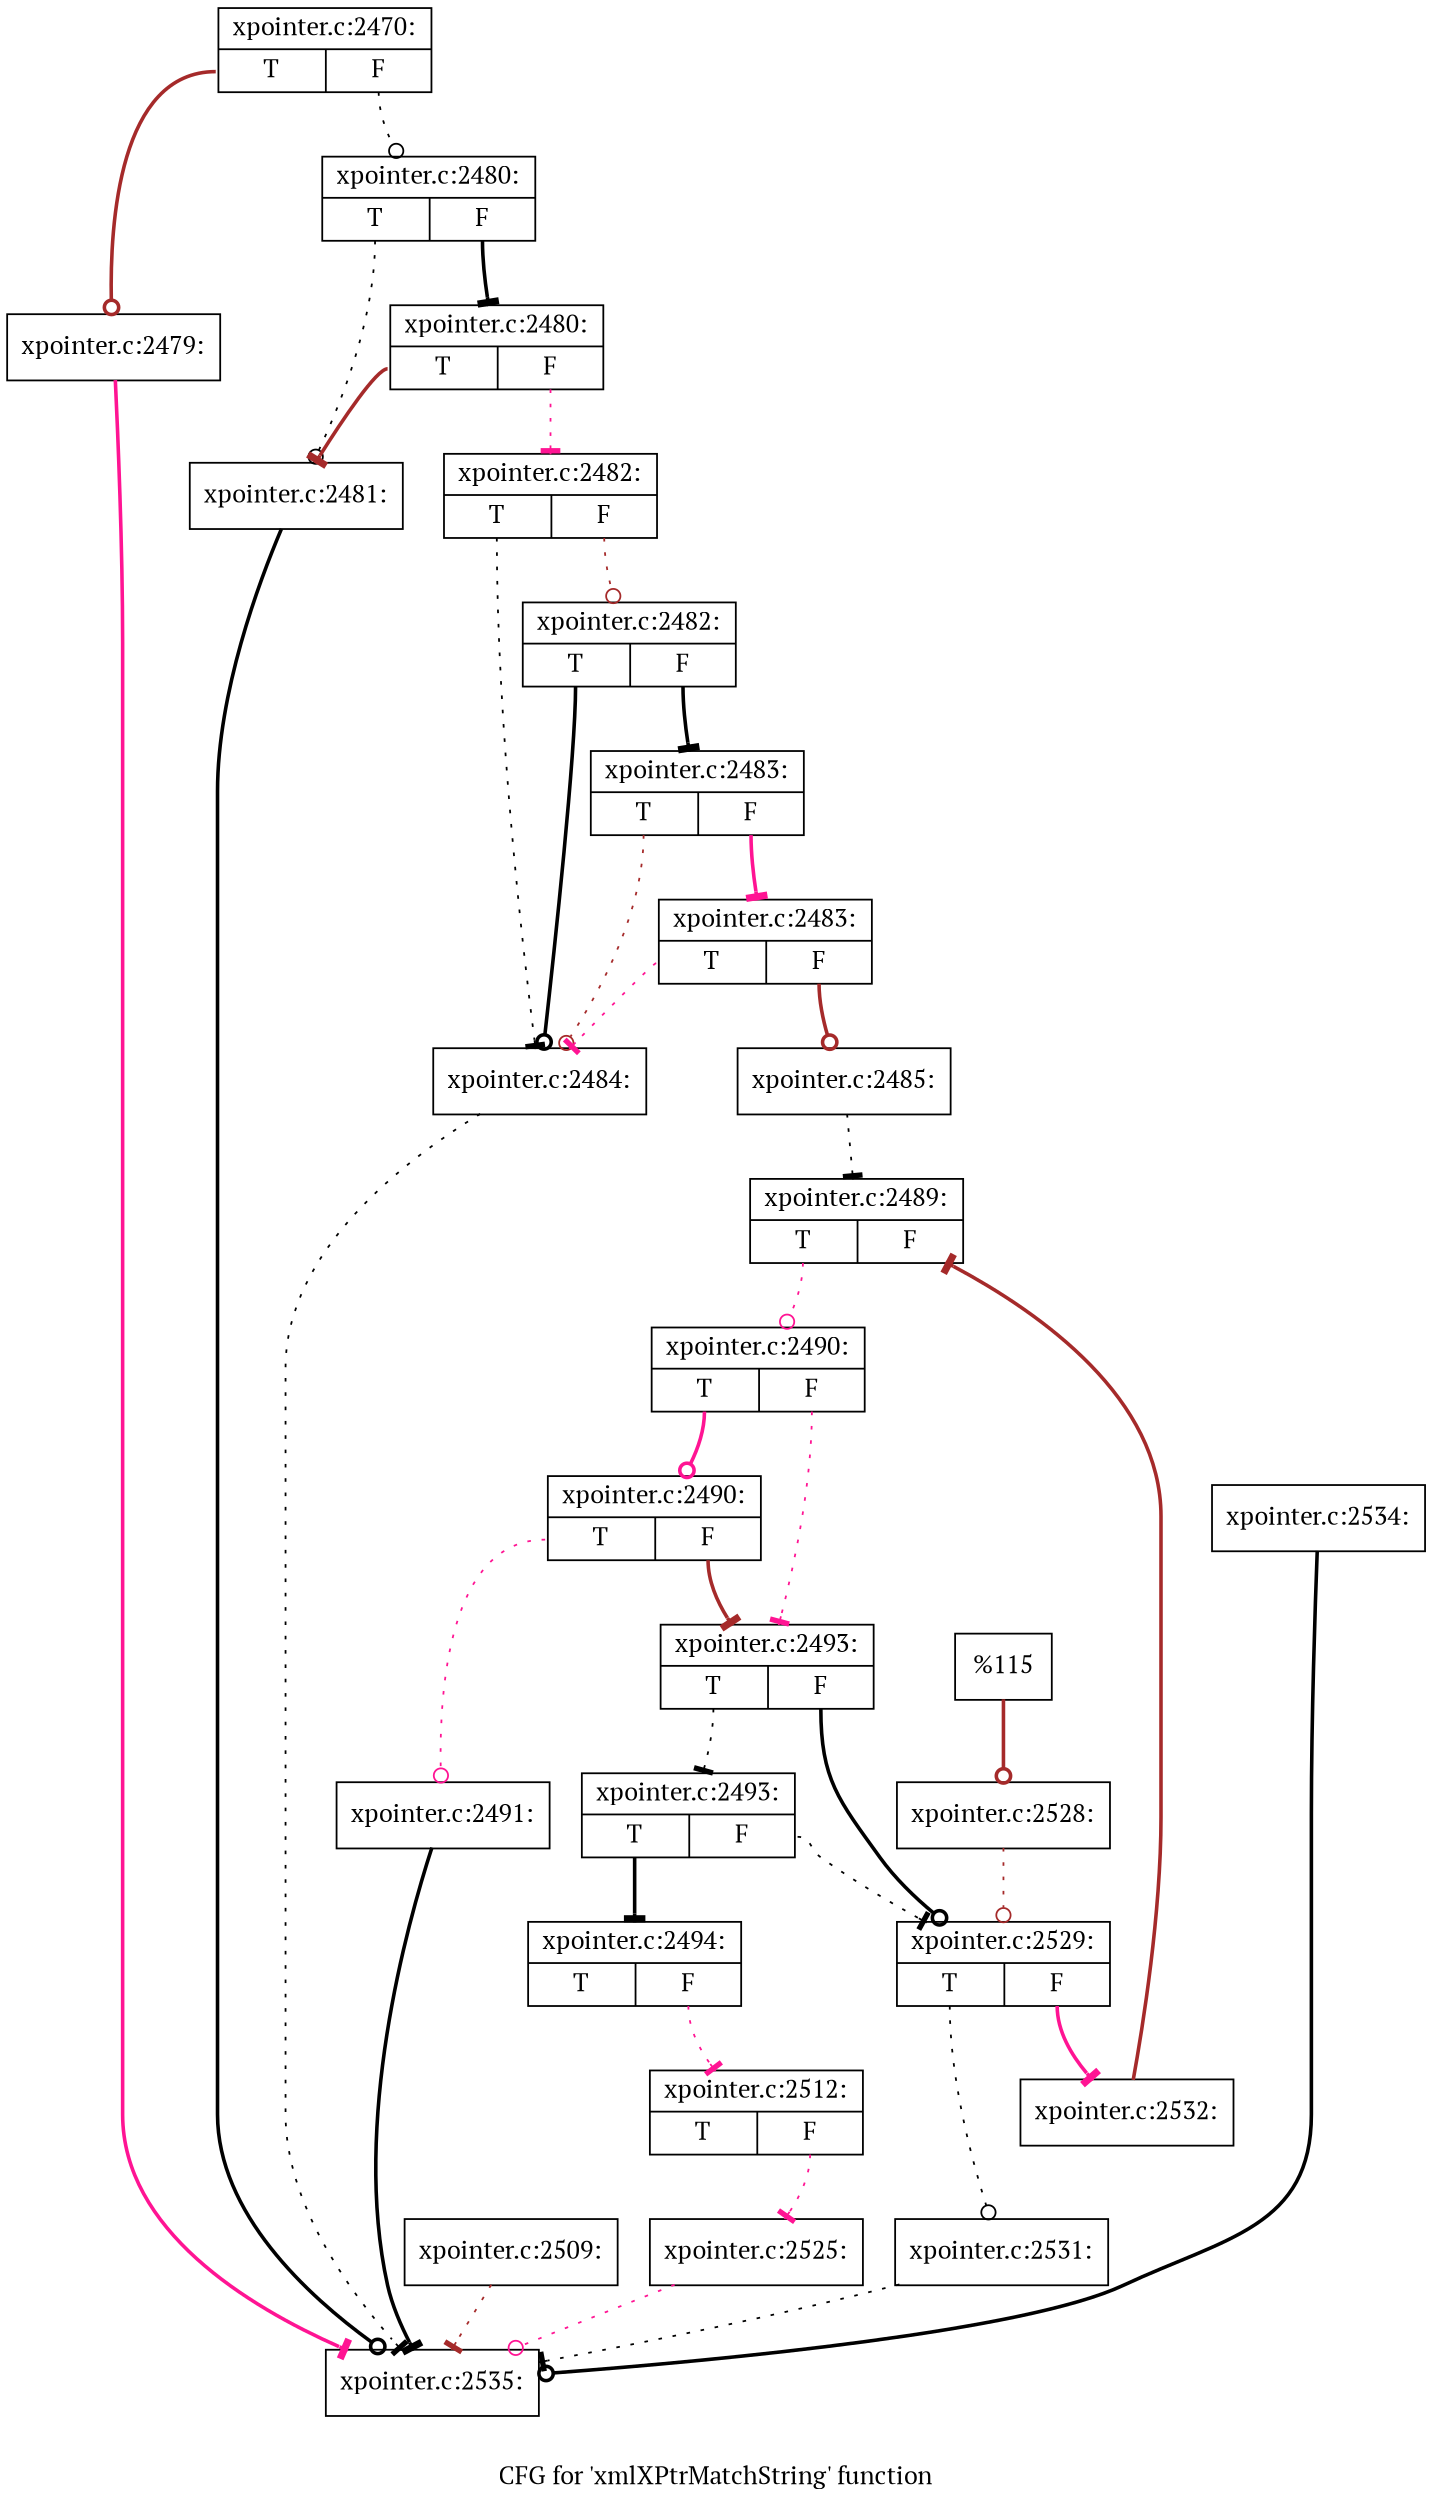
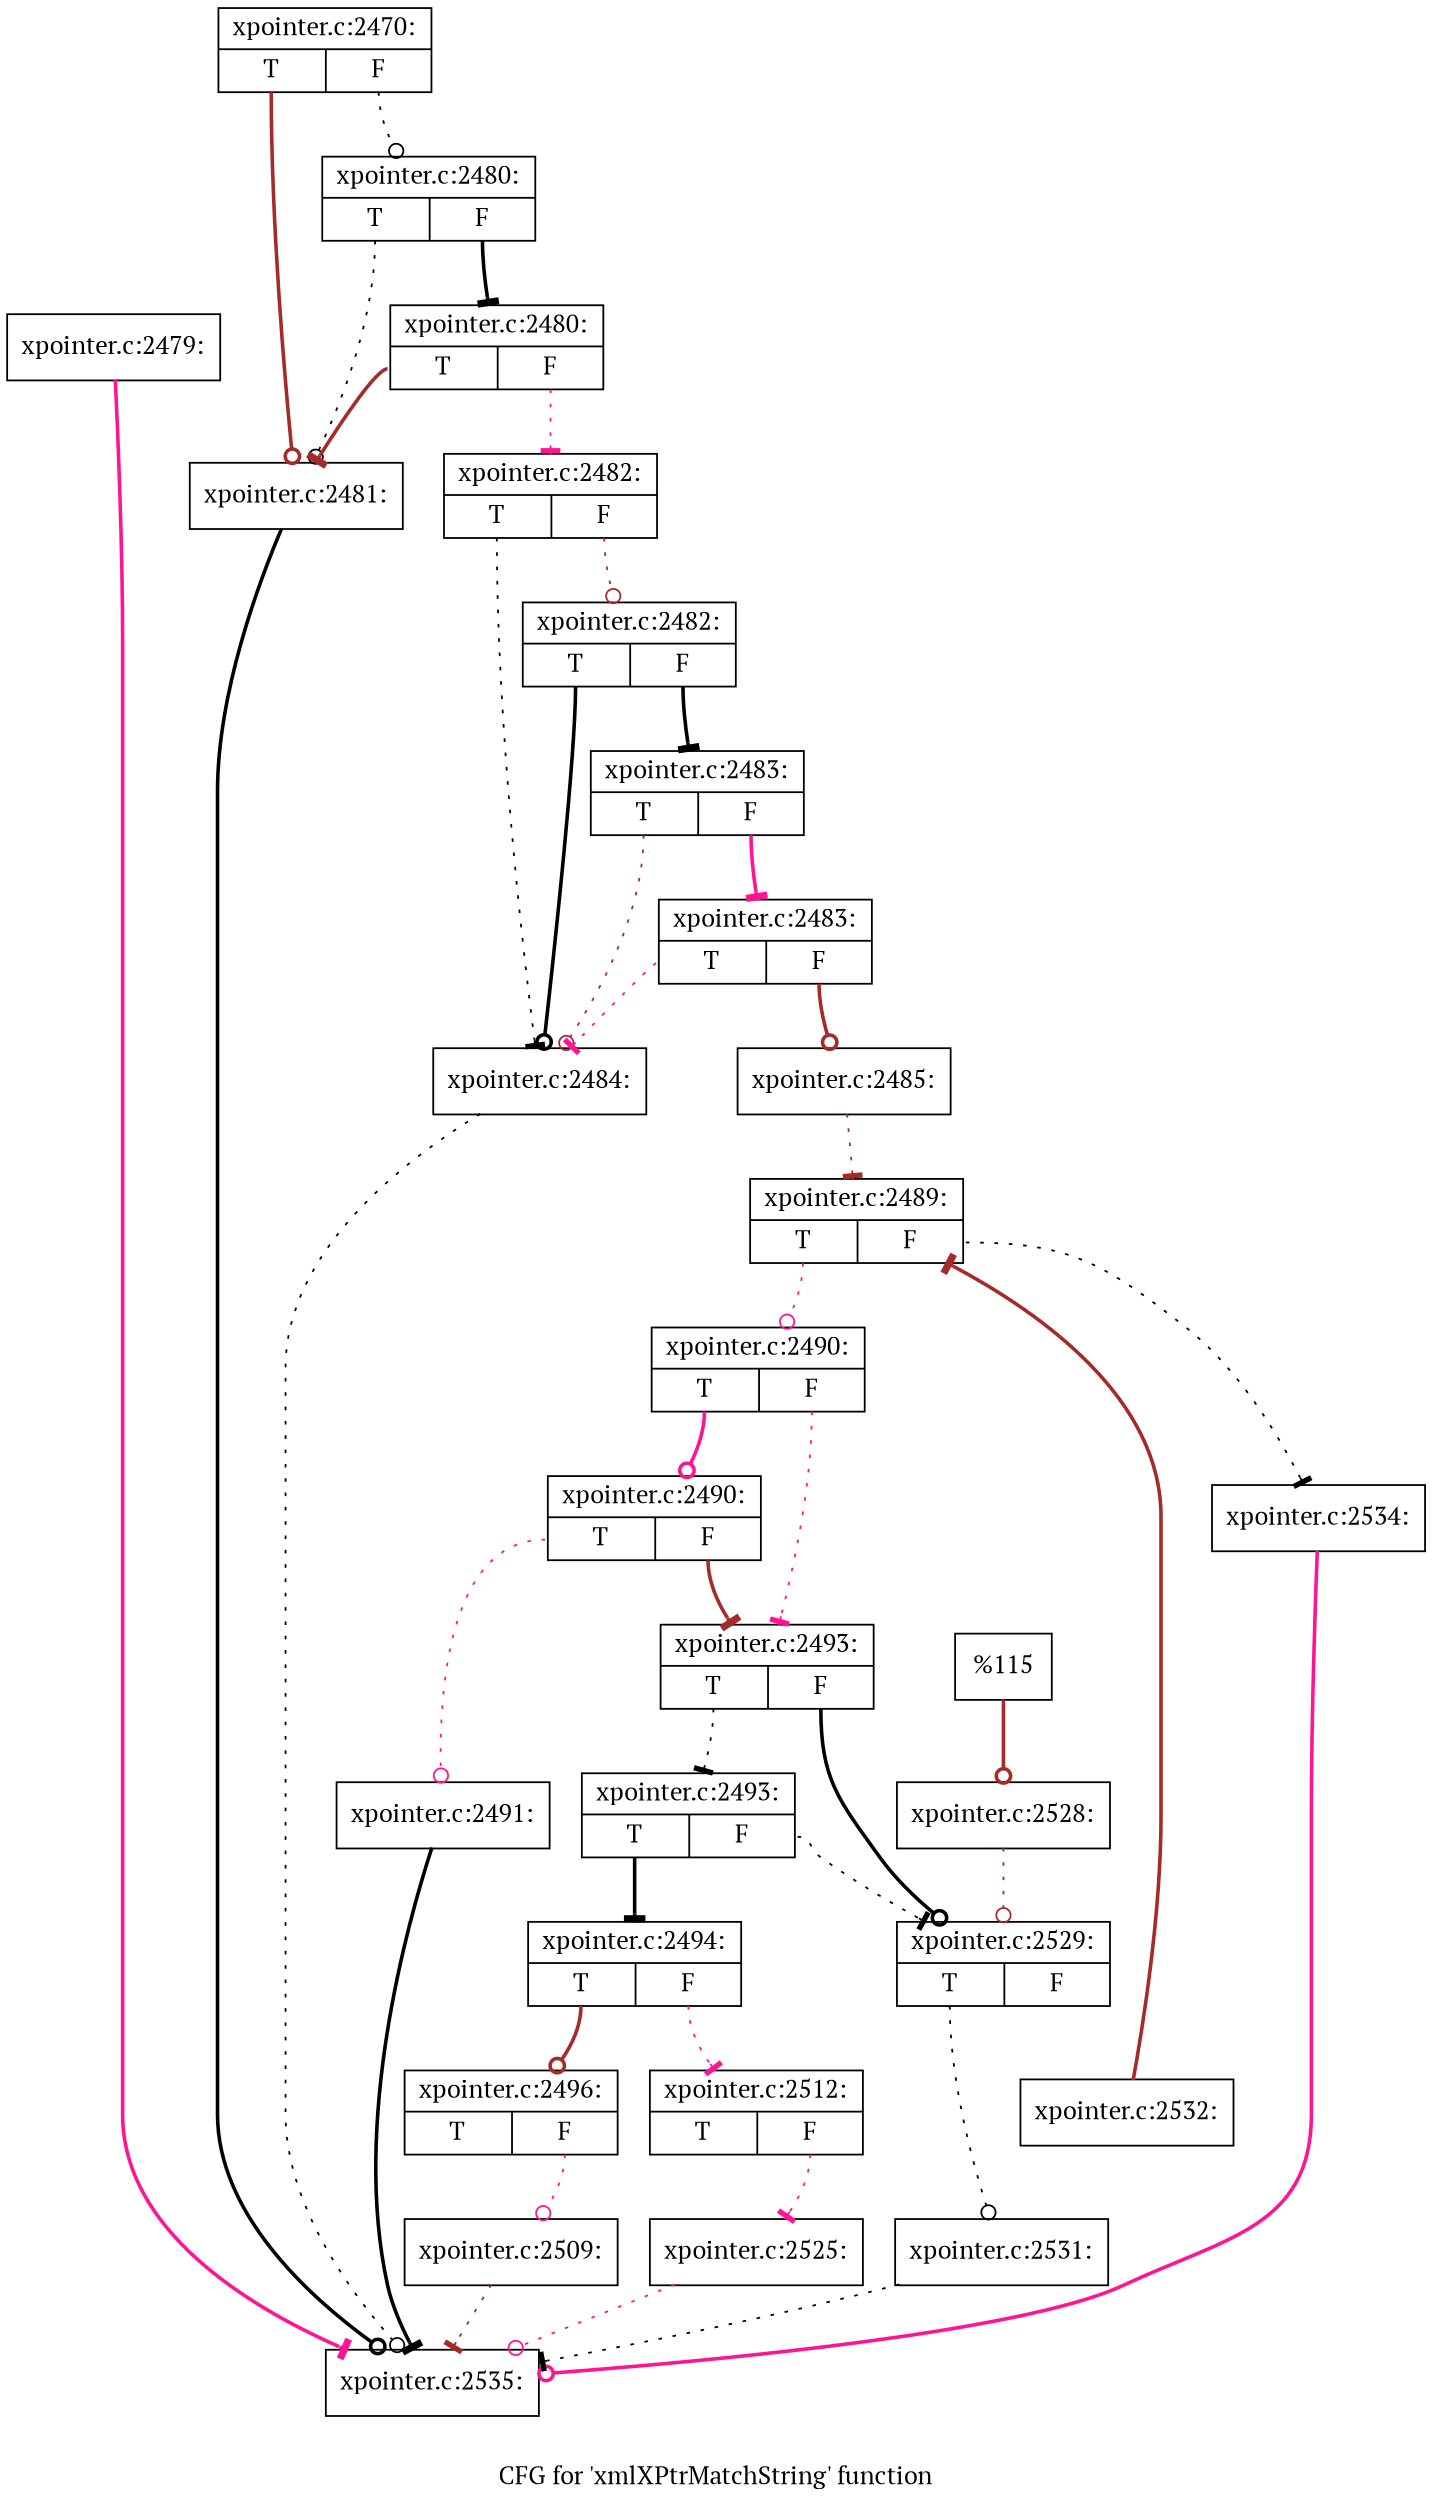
(125, 163) -> (277, 271)
(850, 1142) -> (850, 1142)
none -> (1165, 1311)
(286, 1701) -> (286, 1701)
(1066, 2042) -> none
none -> (511, 2113)
(1242, 2232) -> (1242, 2232)
